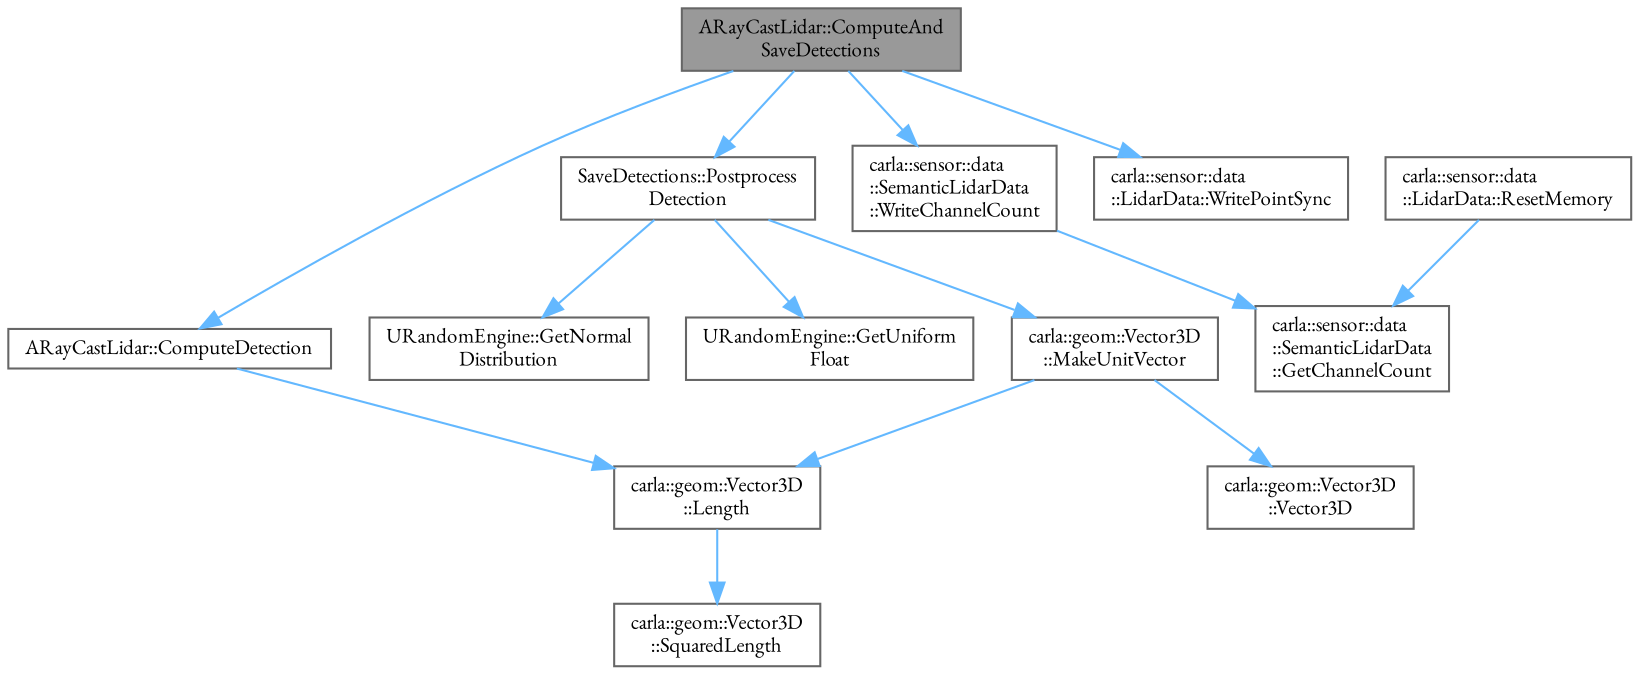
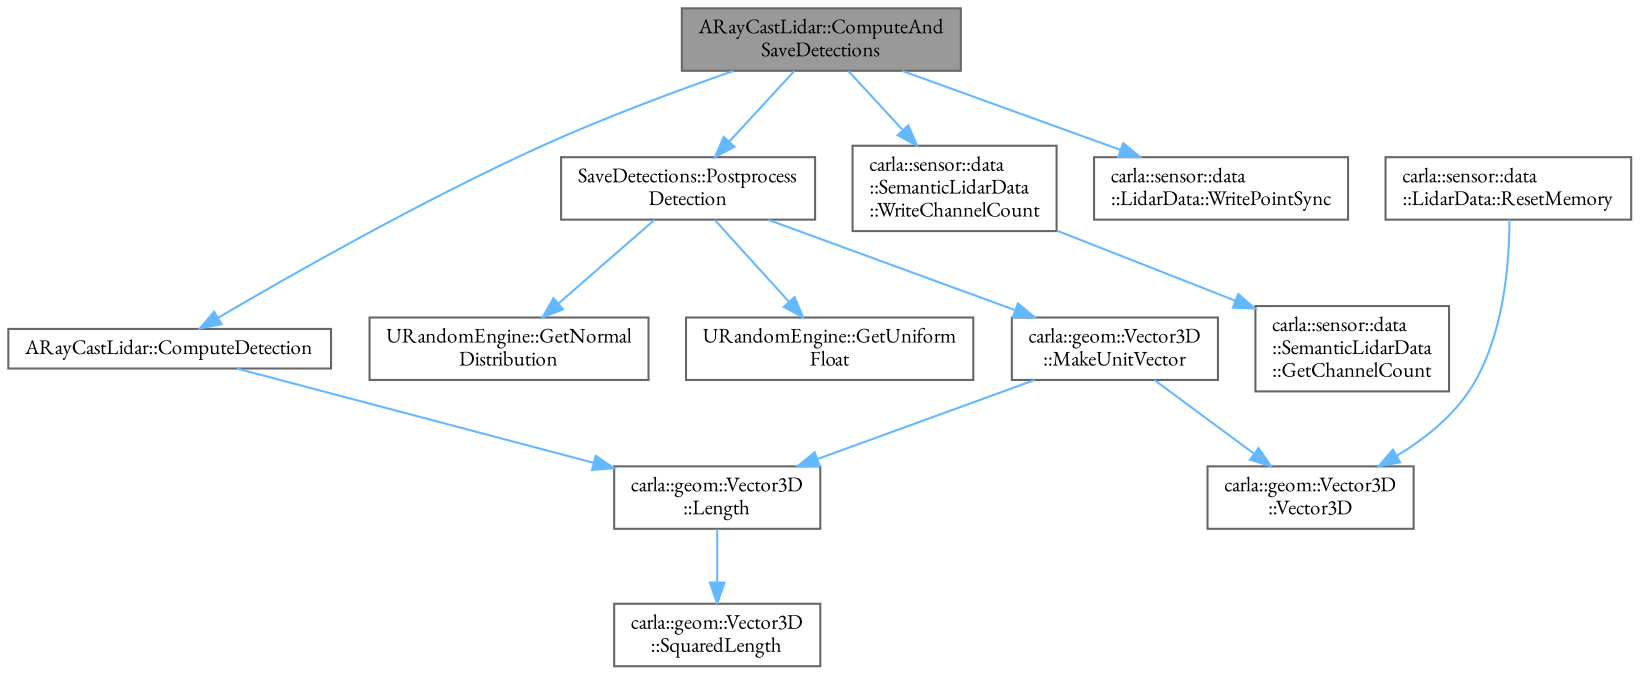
(1444, 255) -> (1487, 355)
